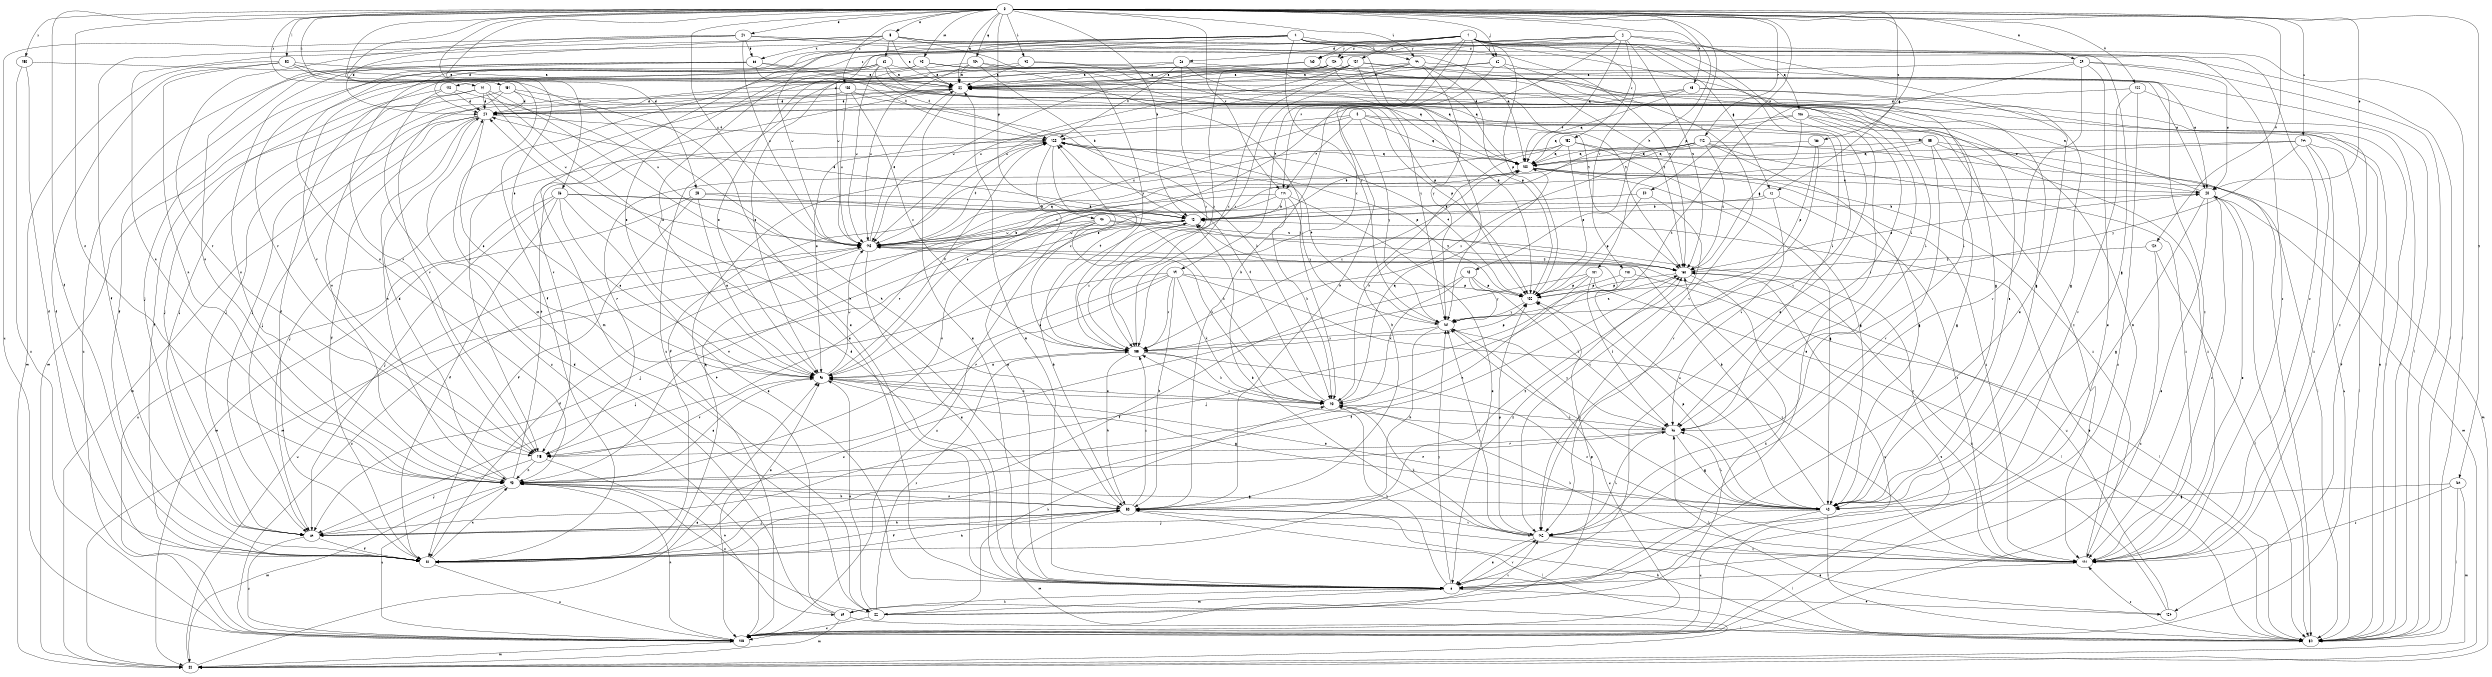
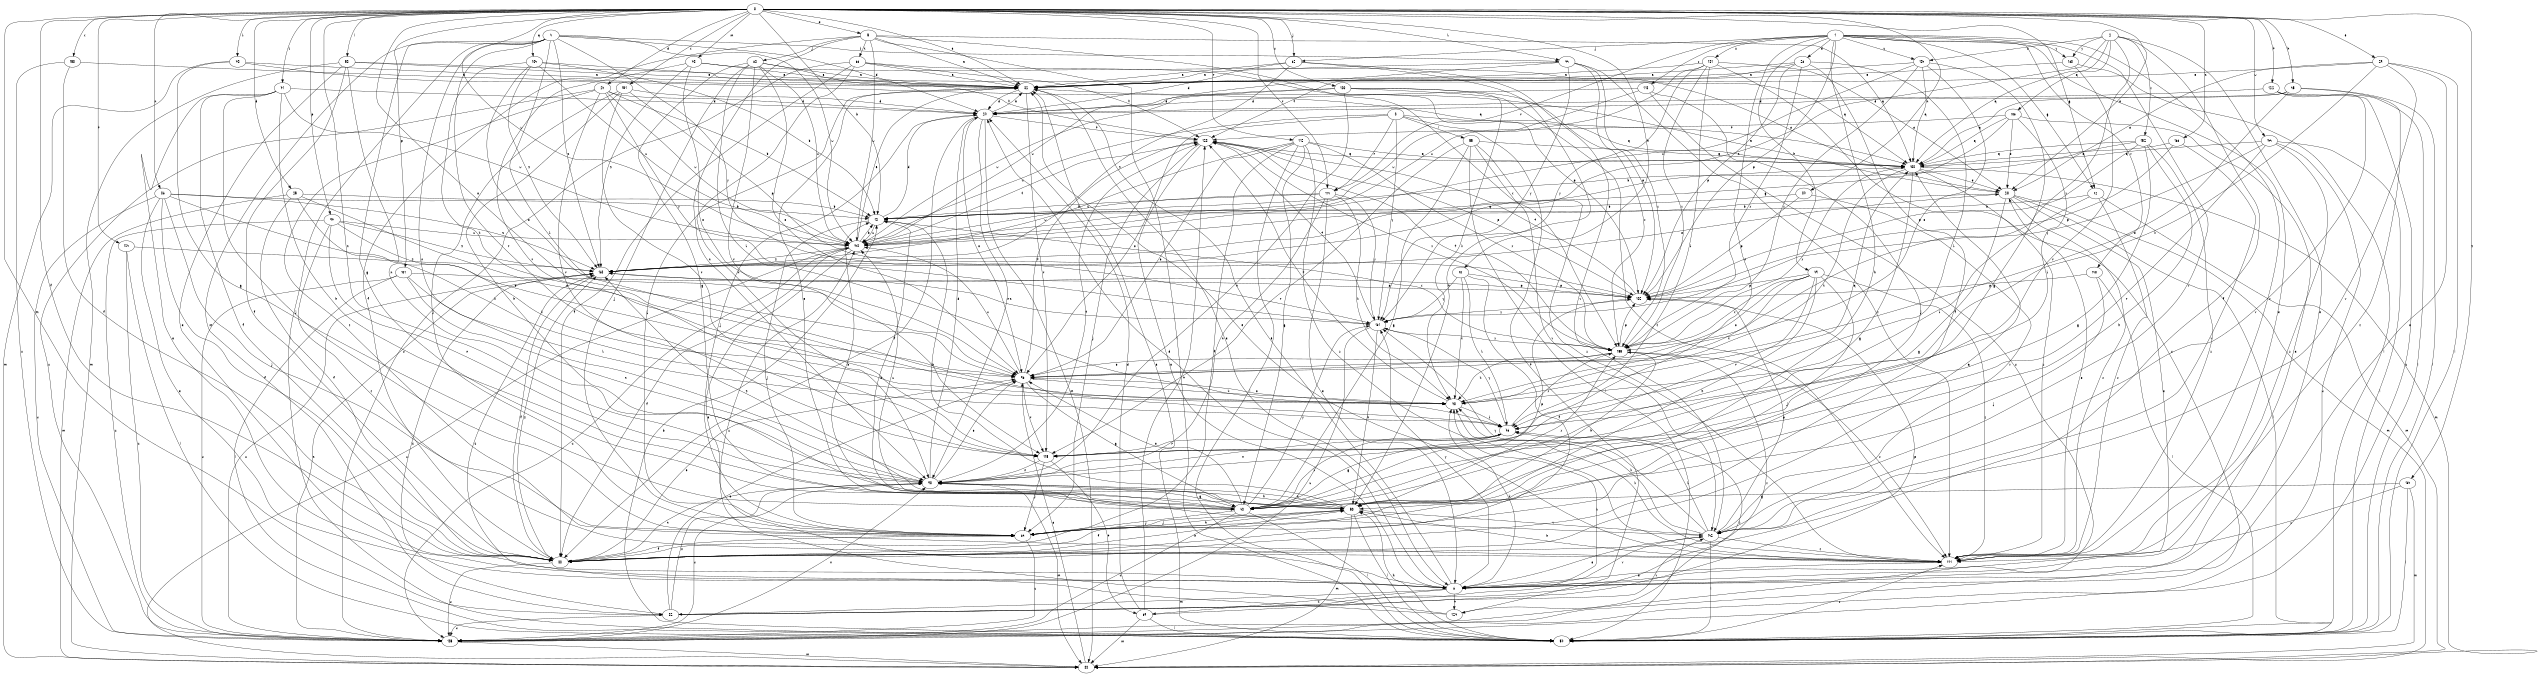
(749, 48) -> (742, 144)
